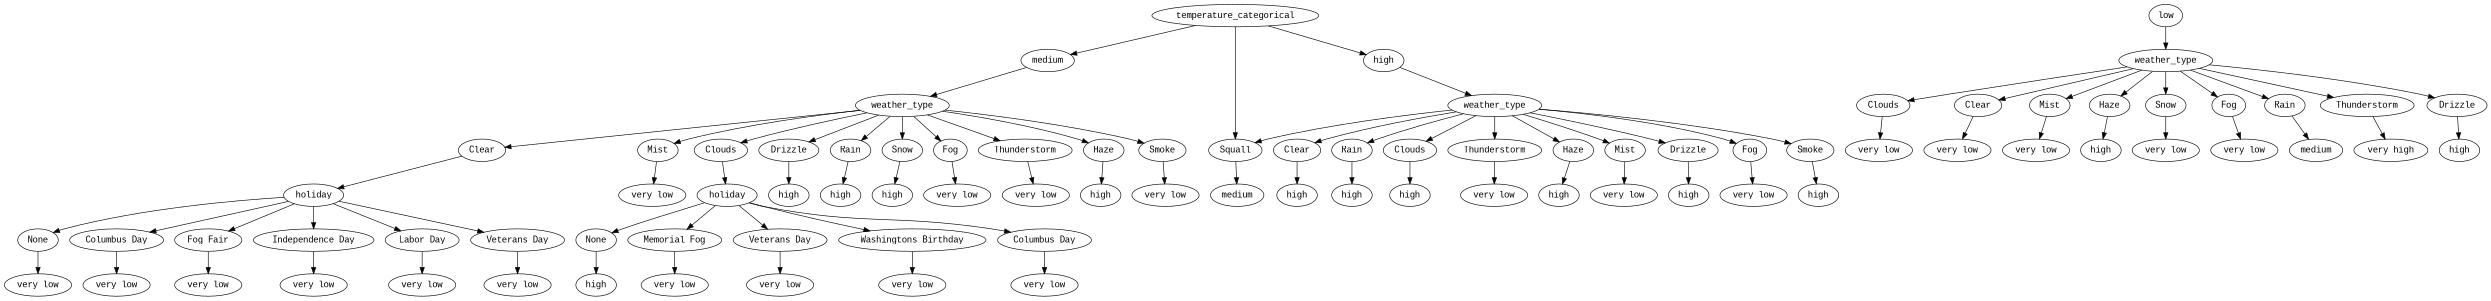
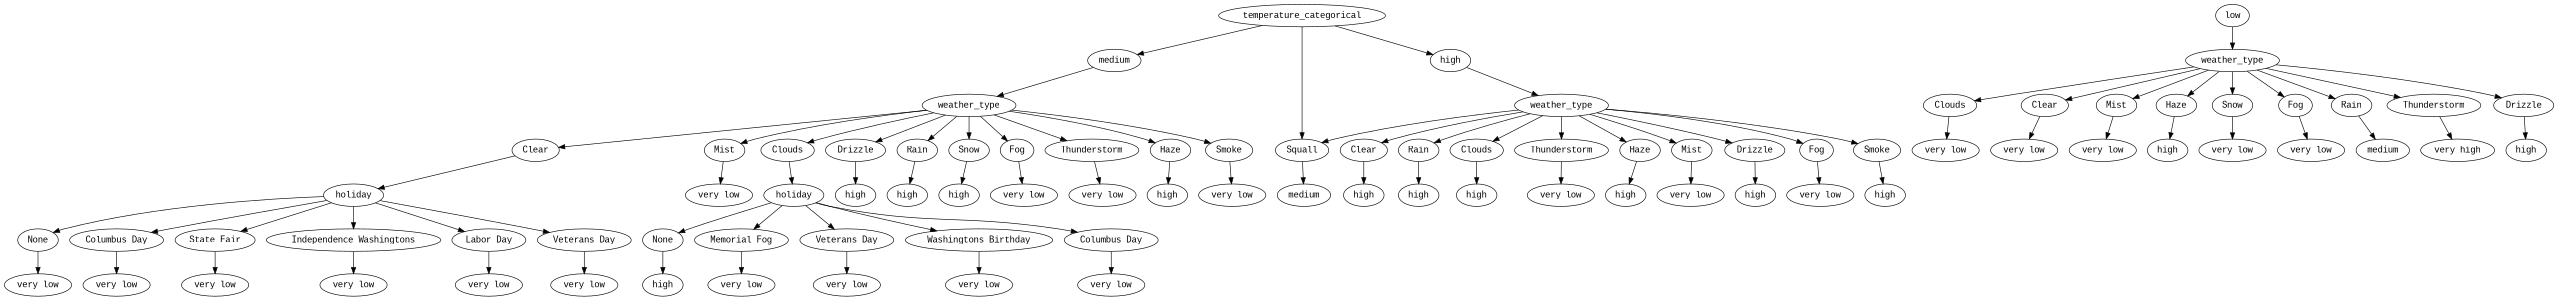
(208, 240) -> (215, 240)
(314, 240) -> (354, 240)
